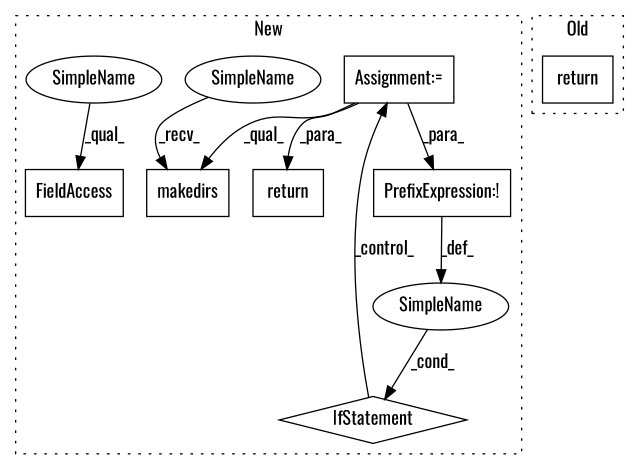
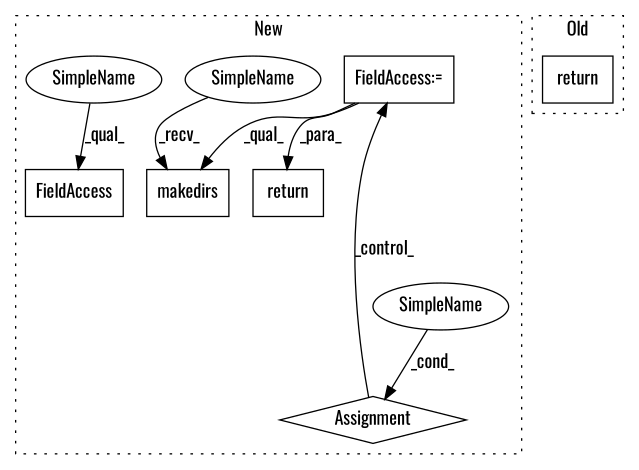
(399, 80) -> (399, 80)
(442, 193) -> none
(373, 420) -> (373, 420)
